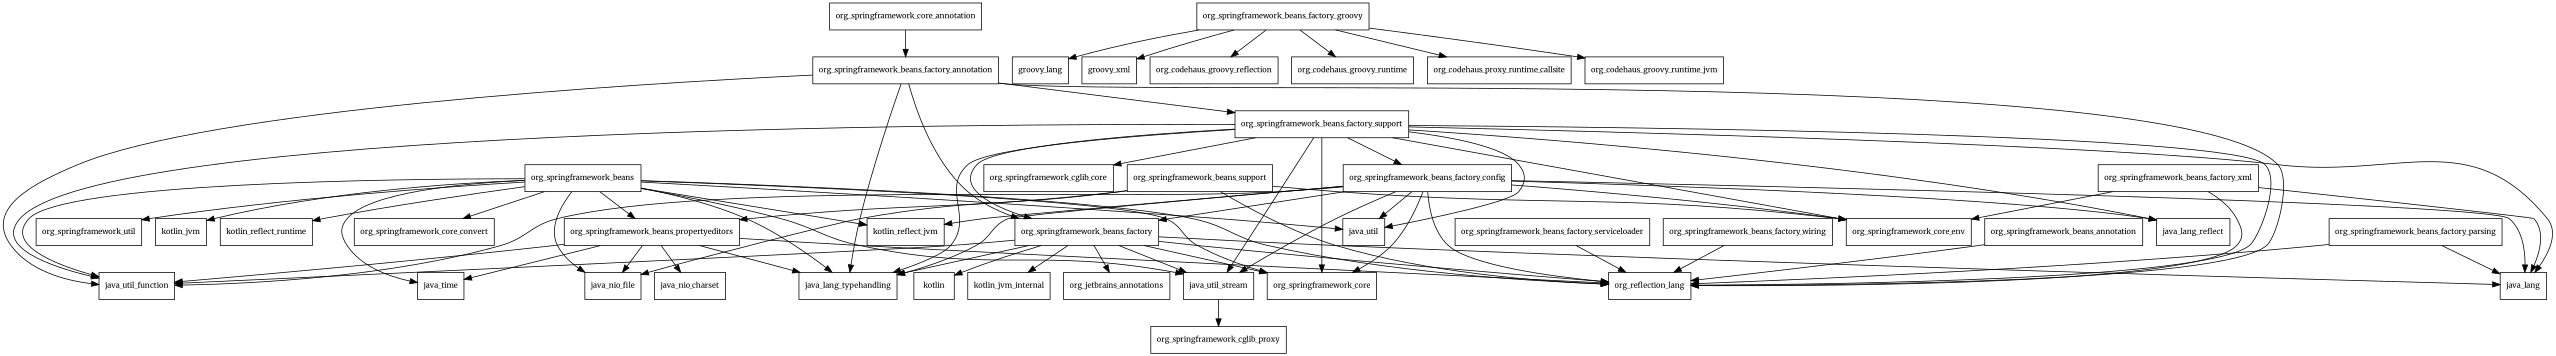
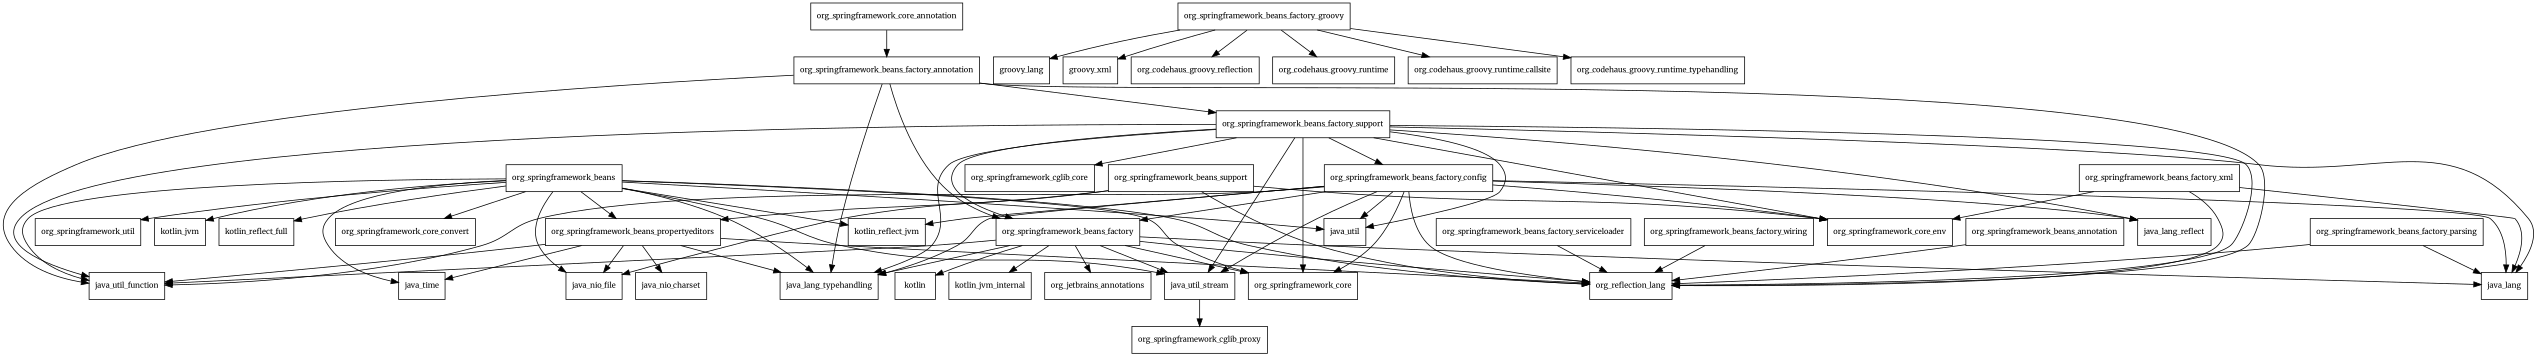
(1499, 70) -> (1483, 70)
(1654, 70) -> (1658, 70)
(266, 232) -> (256, 232)
